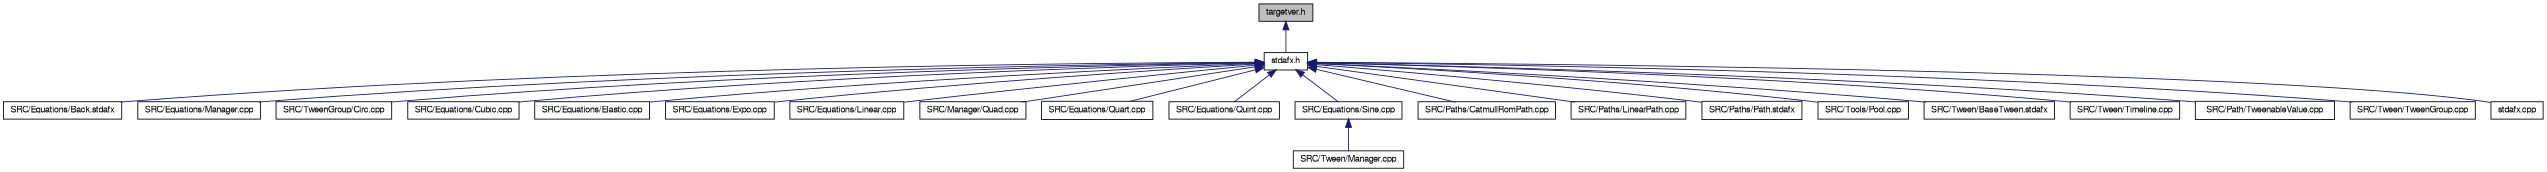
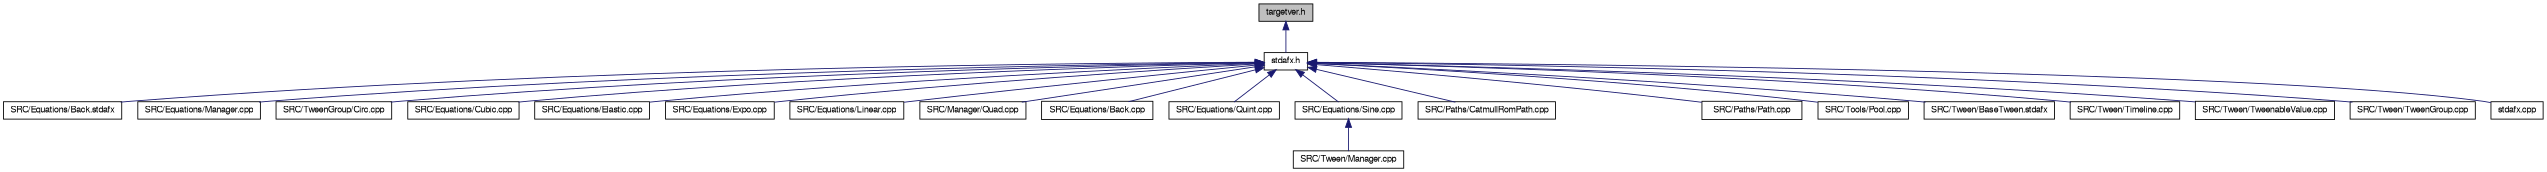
(1097, 110) -> (1097, 110)
(1628, 110) -> none
(1752, 110) -> (1752, 110)
(2265, 110) -> (2265, 110)
